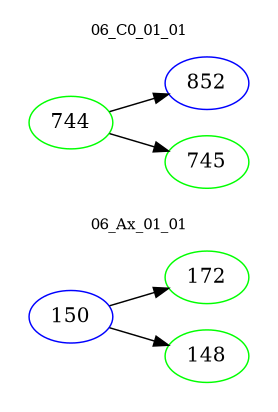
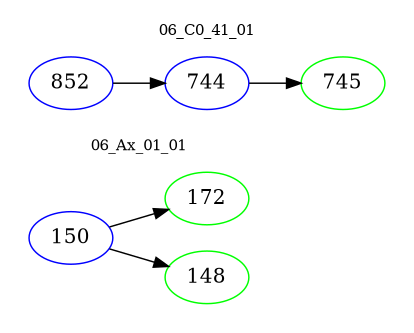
(139, 31) -> (207, 31)
(132, 105) -> (132, 83)
(71, 123) -> (207, 83)
